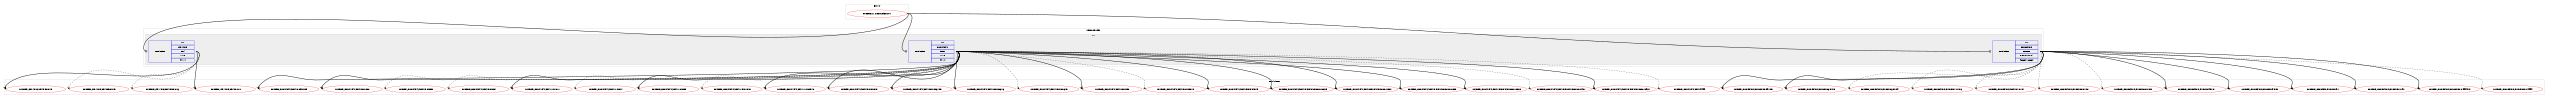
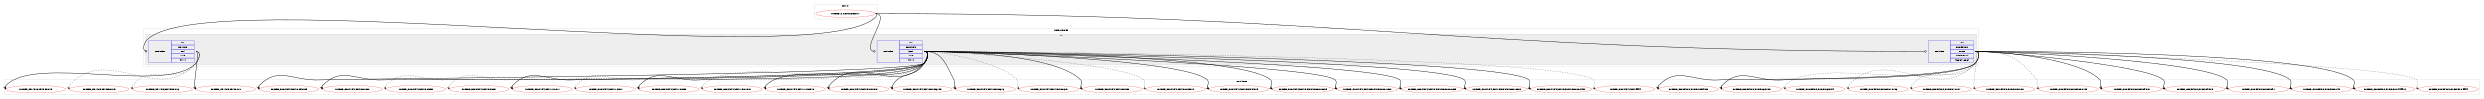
(1561, 89) -> none
(2006, 89) -> (1942, 89)
(2323, 89) -> (2258, 89)
